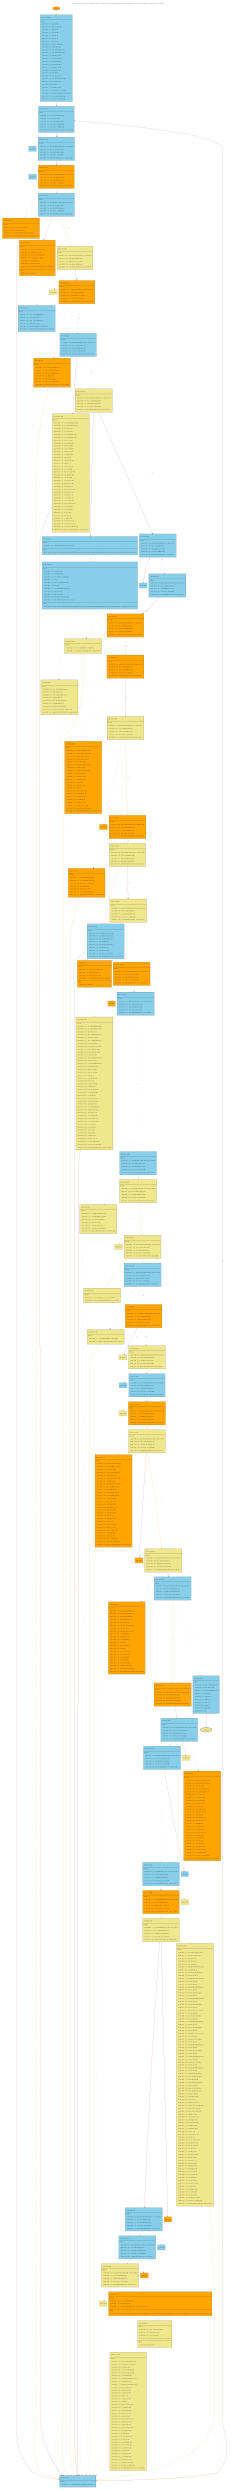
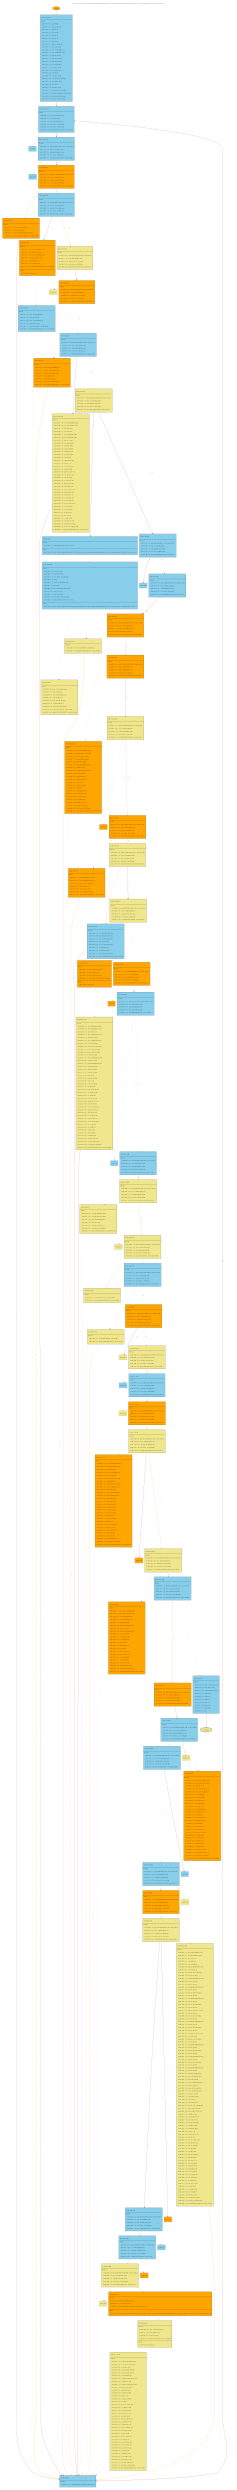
none -> (114, 1163)
